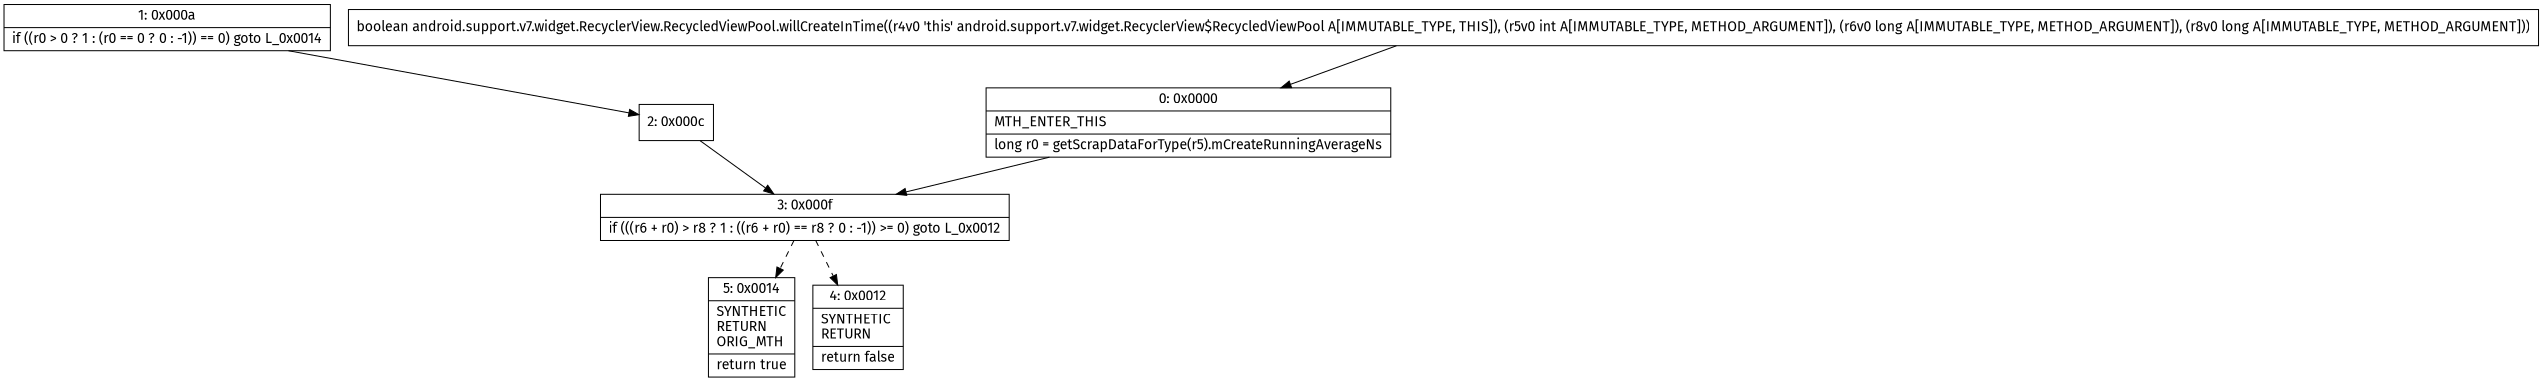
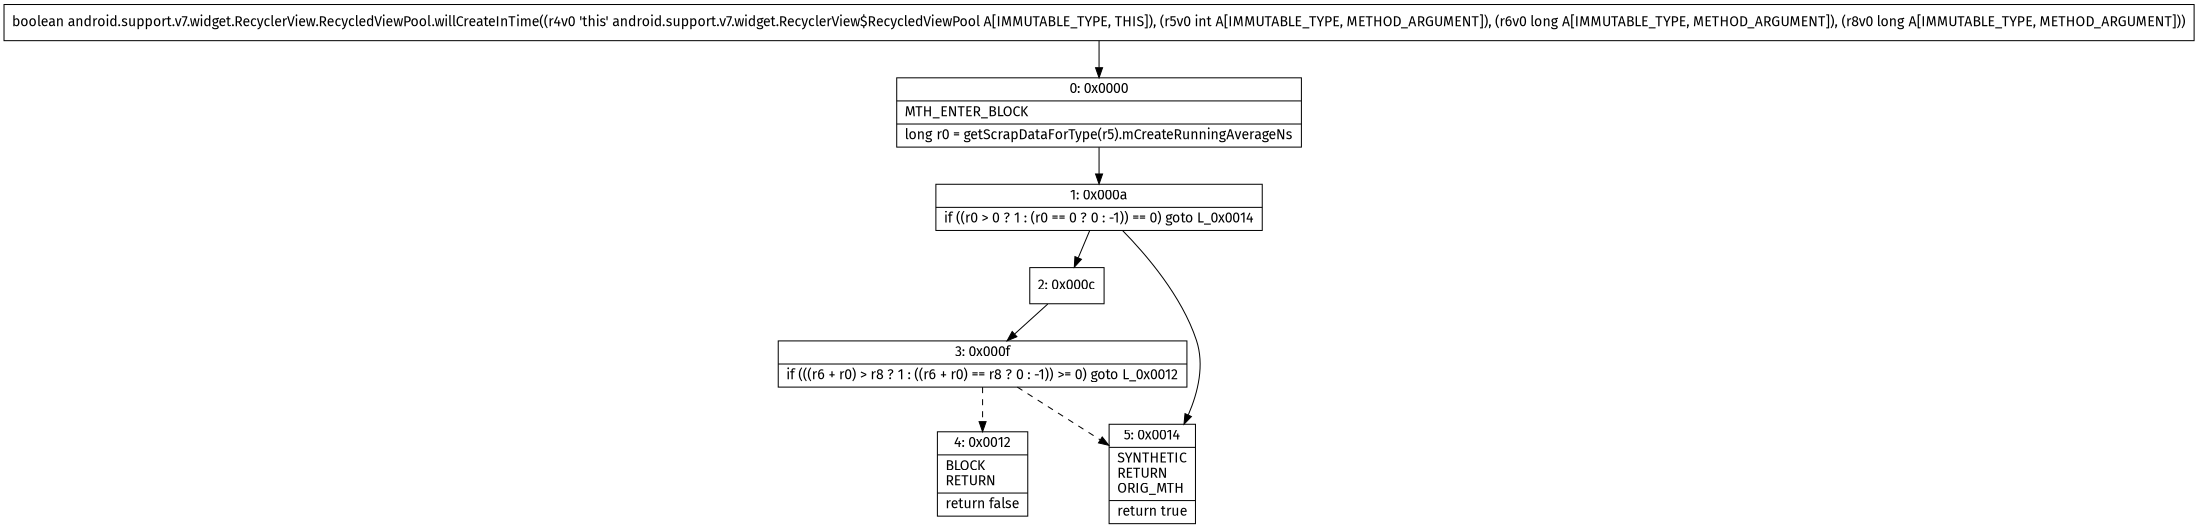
(1050, 122) -> (967, 112)
(978, 175) -> (1099, 161)
none -> (1185, 314)
(856, 319) -> (966, 466)
